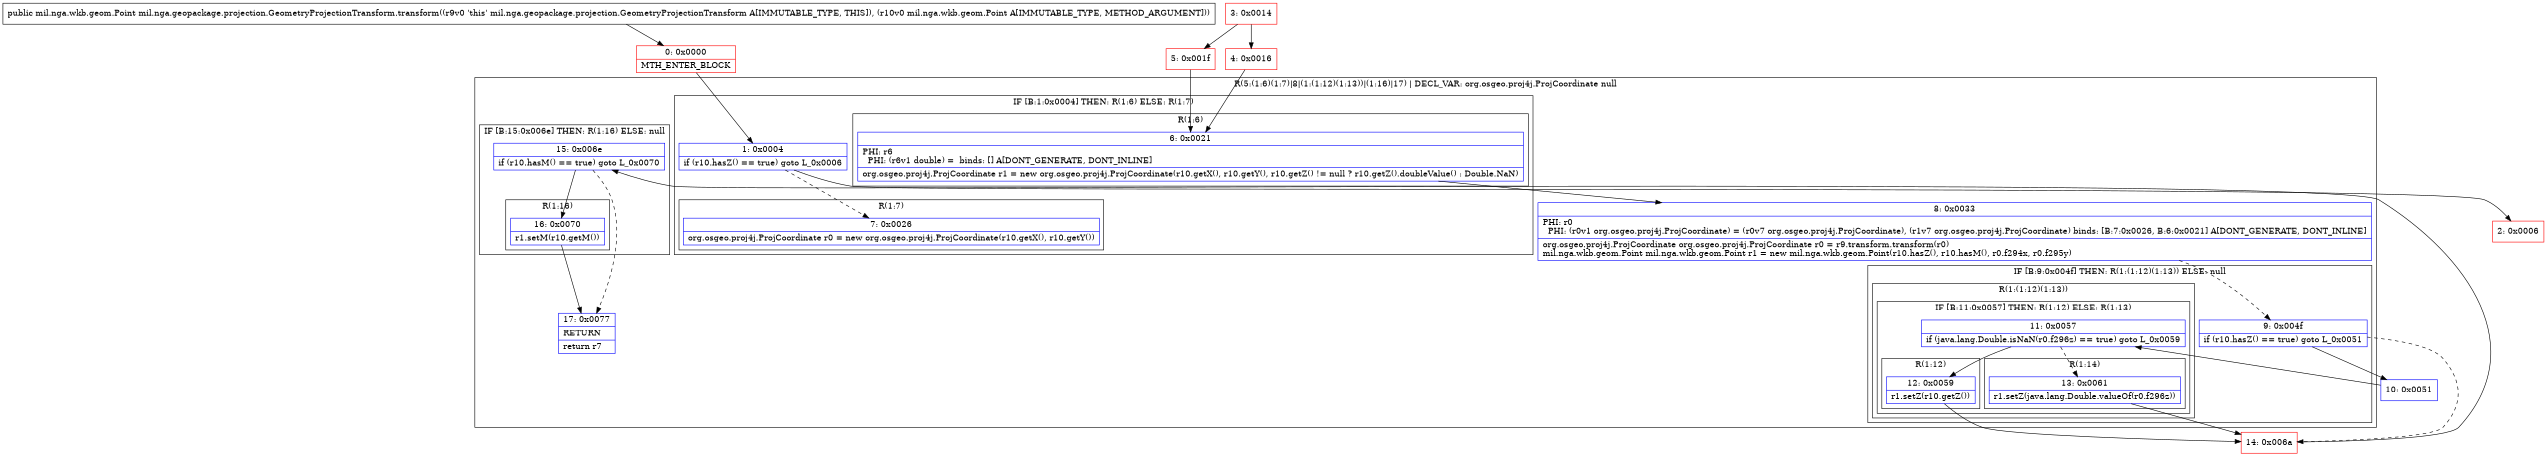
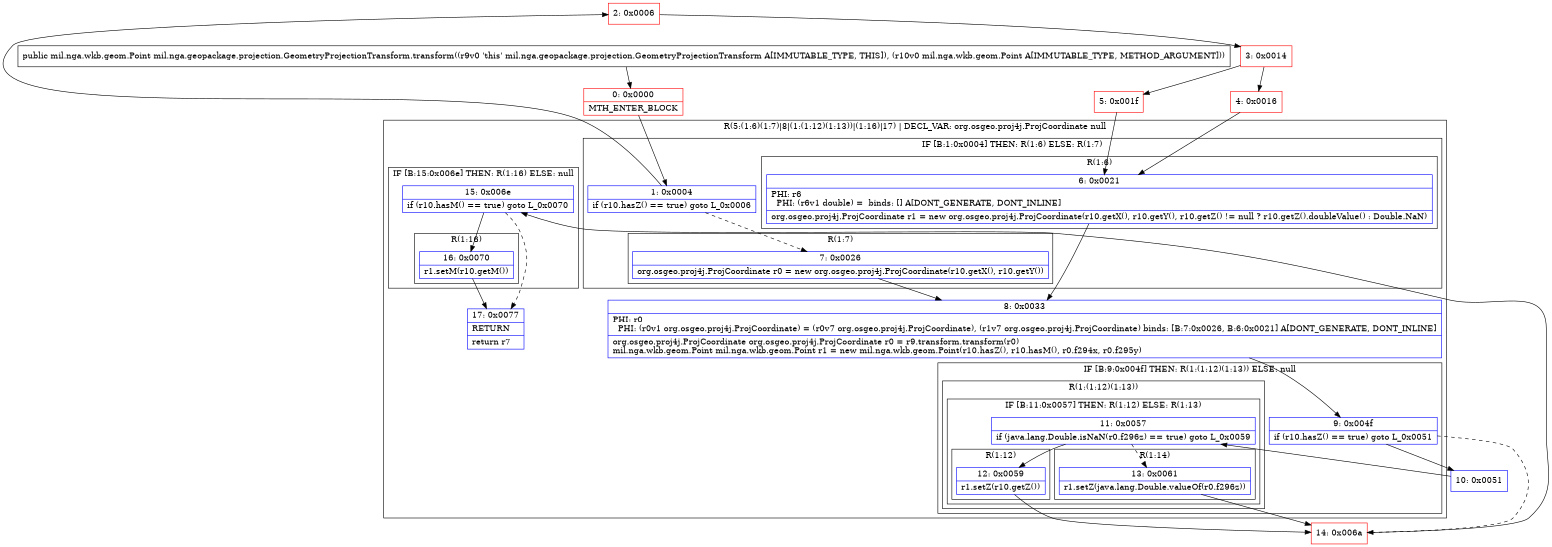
none -> (948, 23)
(2225, 284) -> (1295, 381)
none -> (917, 292)
